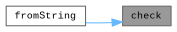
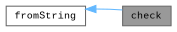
(99, 23) -> (109, 9)
